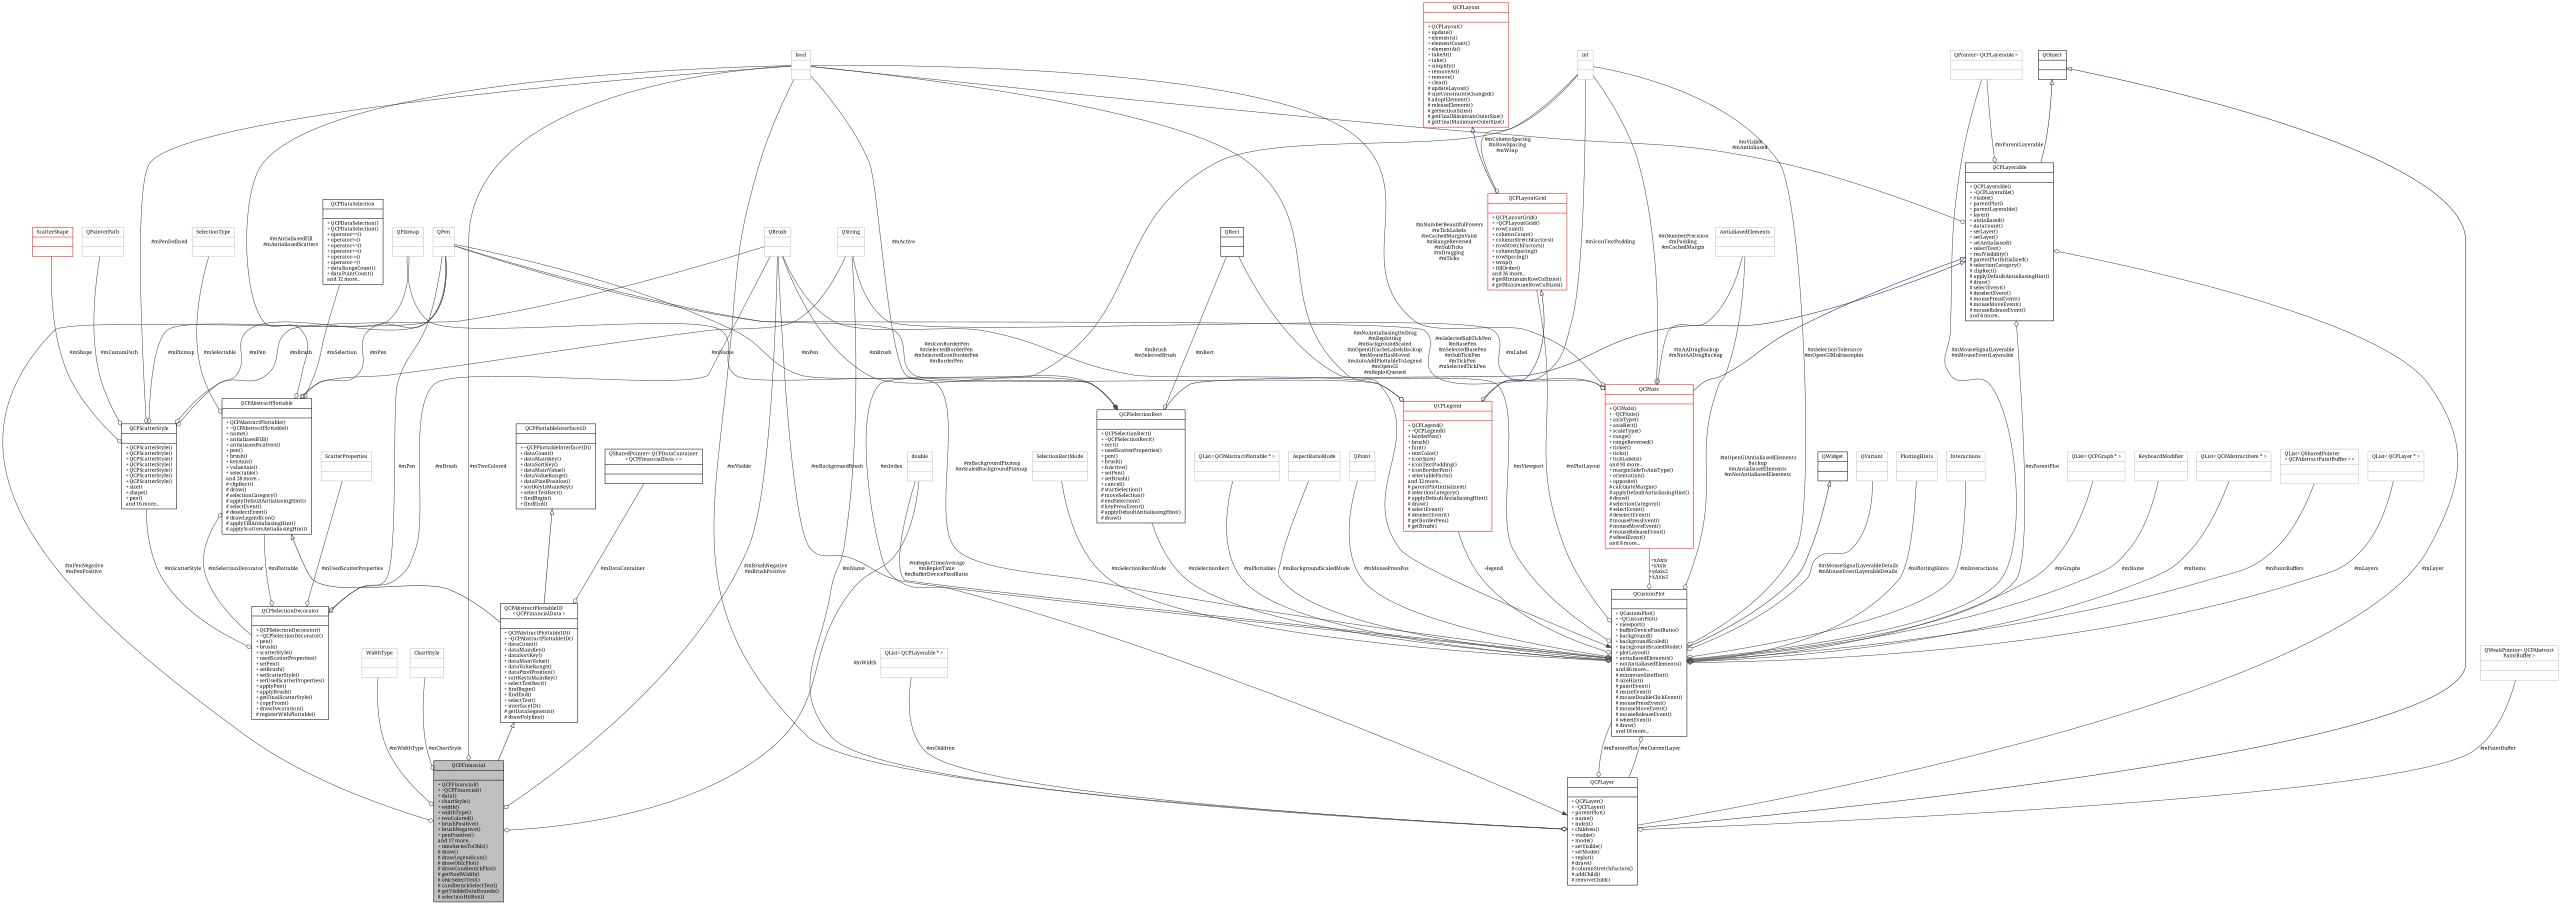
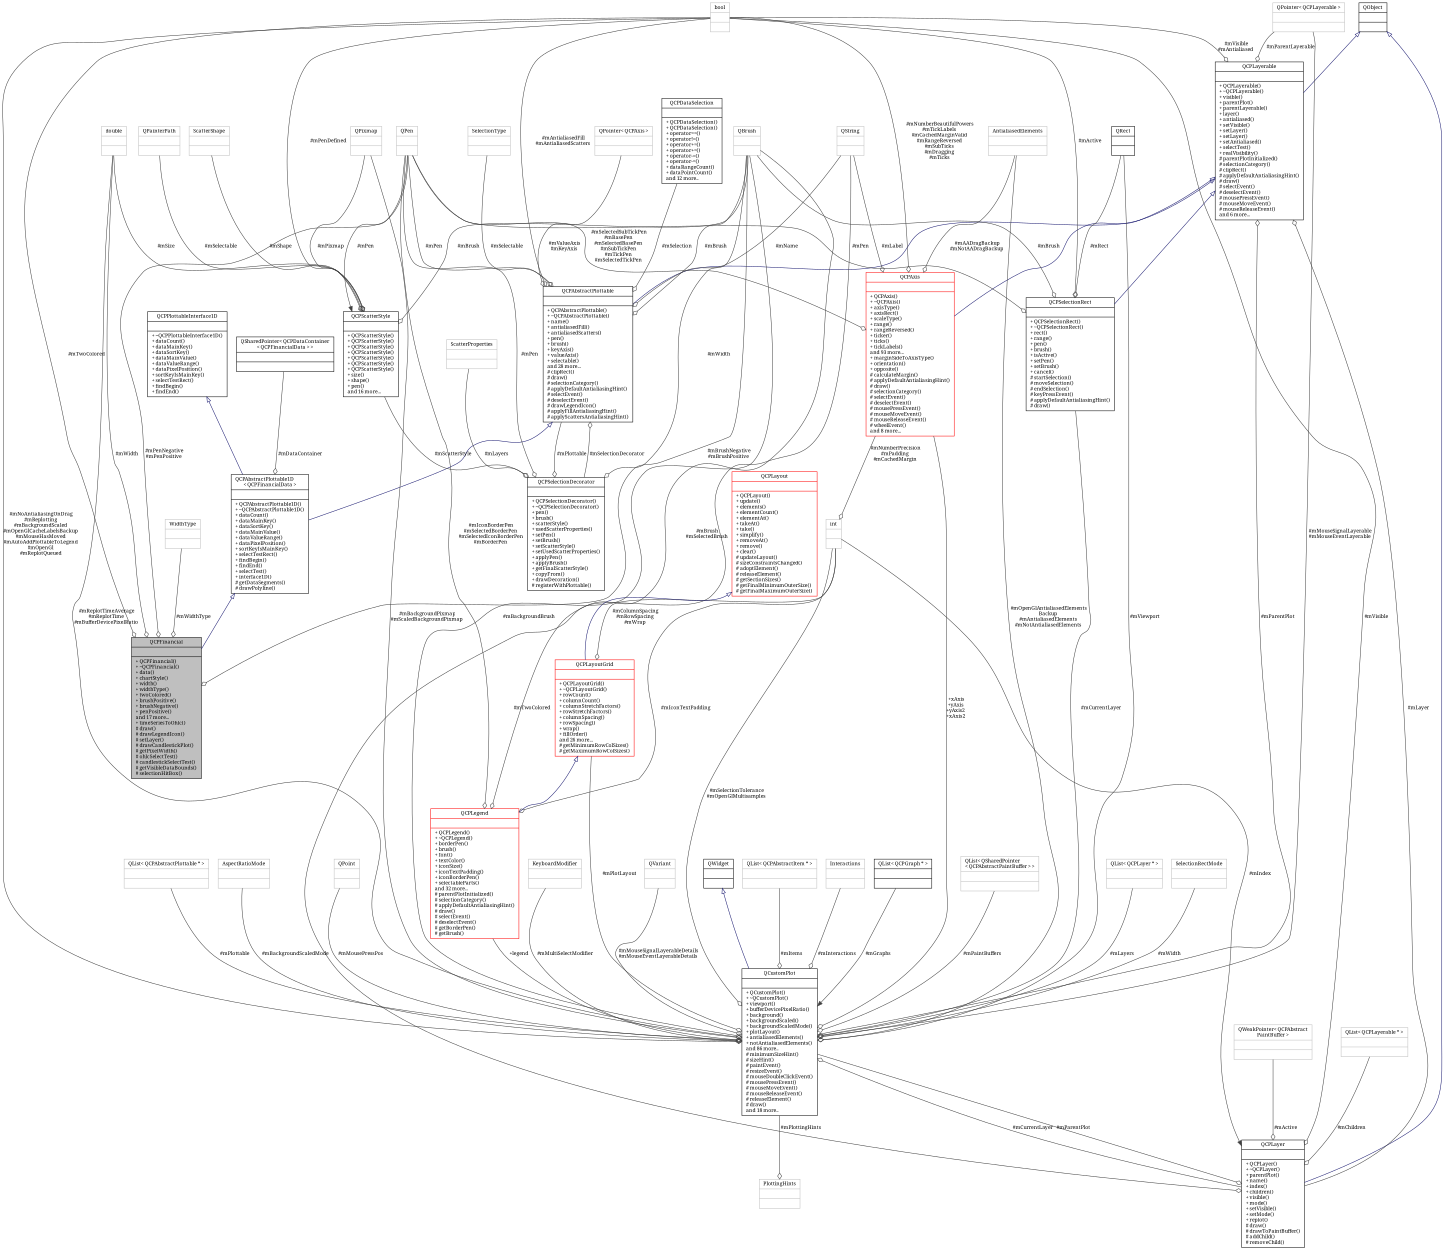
none -> (624, 141)
(1650, 221) -> (859, 475)
(1986, 226) -> (1235, 125)
none -> (700, 235)
none -> (917, 235)
(53, 242) -> (209, 141)
(1298, 261) -> (3, 509)
none -> (209, 270)
(303, 323) -> (355, 231)
(119, 353) -> (220, 246)
(778, 364) -> (728, 226)
(1132, 451) -> (1041, 338)
(446, 466) -> (718, 354)
(2096, 466) -> (903, 874)
(352, 569) -> (496, 454)
(853, 569) -> (532, 708)
(1138, 569) -> (1169, 954)
(1208, 569) -> (1101, 708)
(1260, 569) -> (234, 954)
(2132, 569) -> (565, 954)
(2012, 589) -> (864, 949)
(1850, 619) -> (780, 1144)
(427, 663) -> none
(1634, 720) -> (769, 1099)
(2498, 749) -> (1285, 1128)
(459, 863) -> (150, 740)
(1602, 869) -> (1273, 1231)
